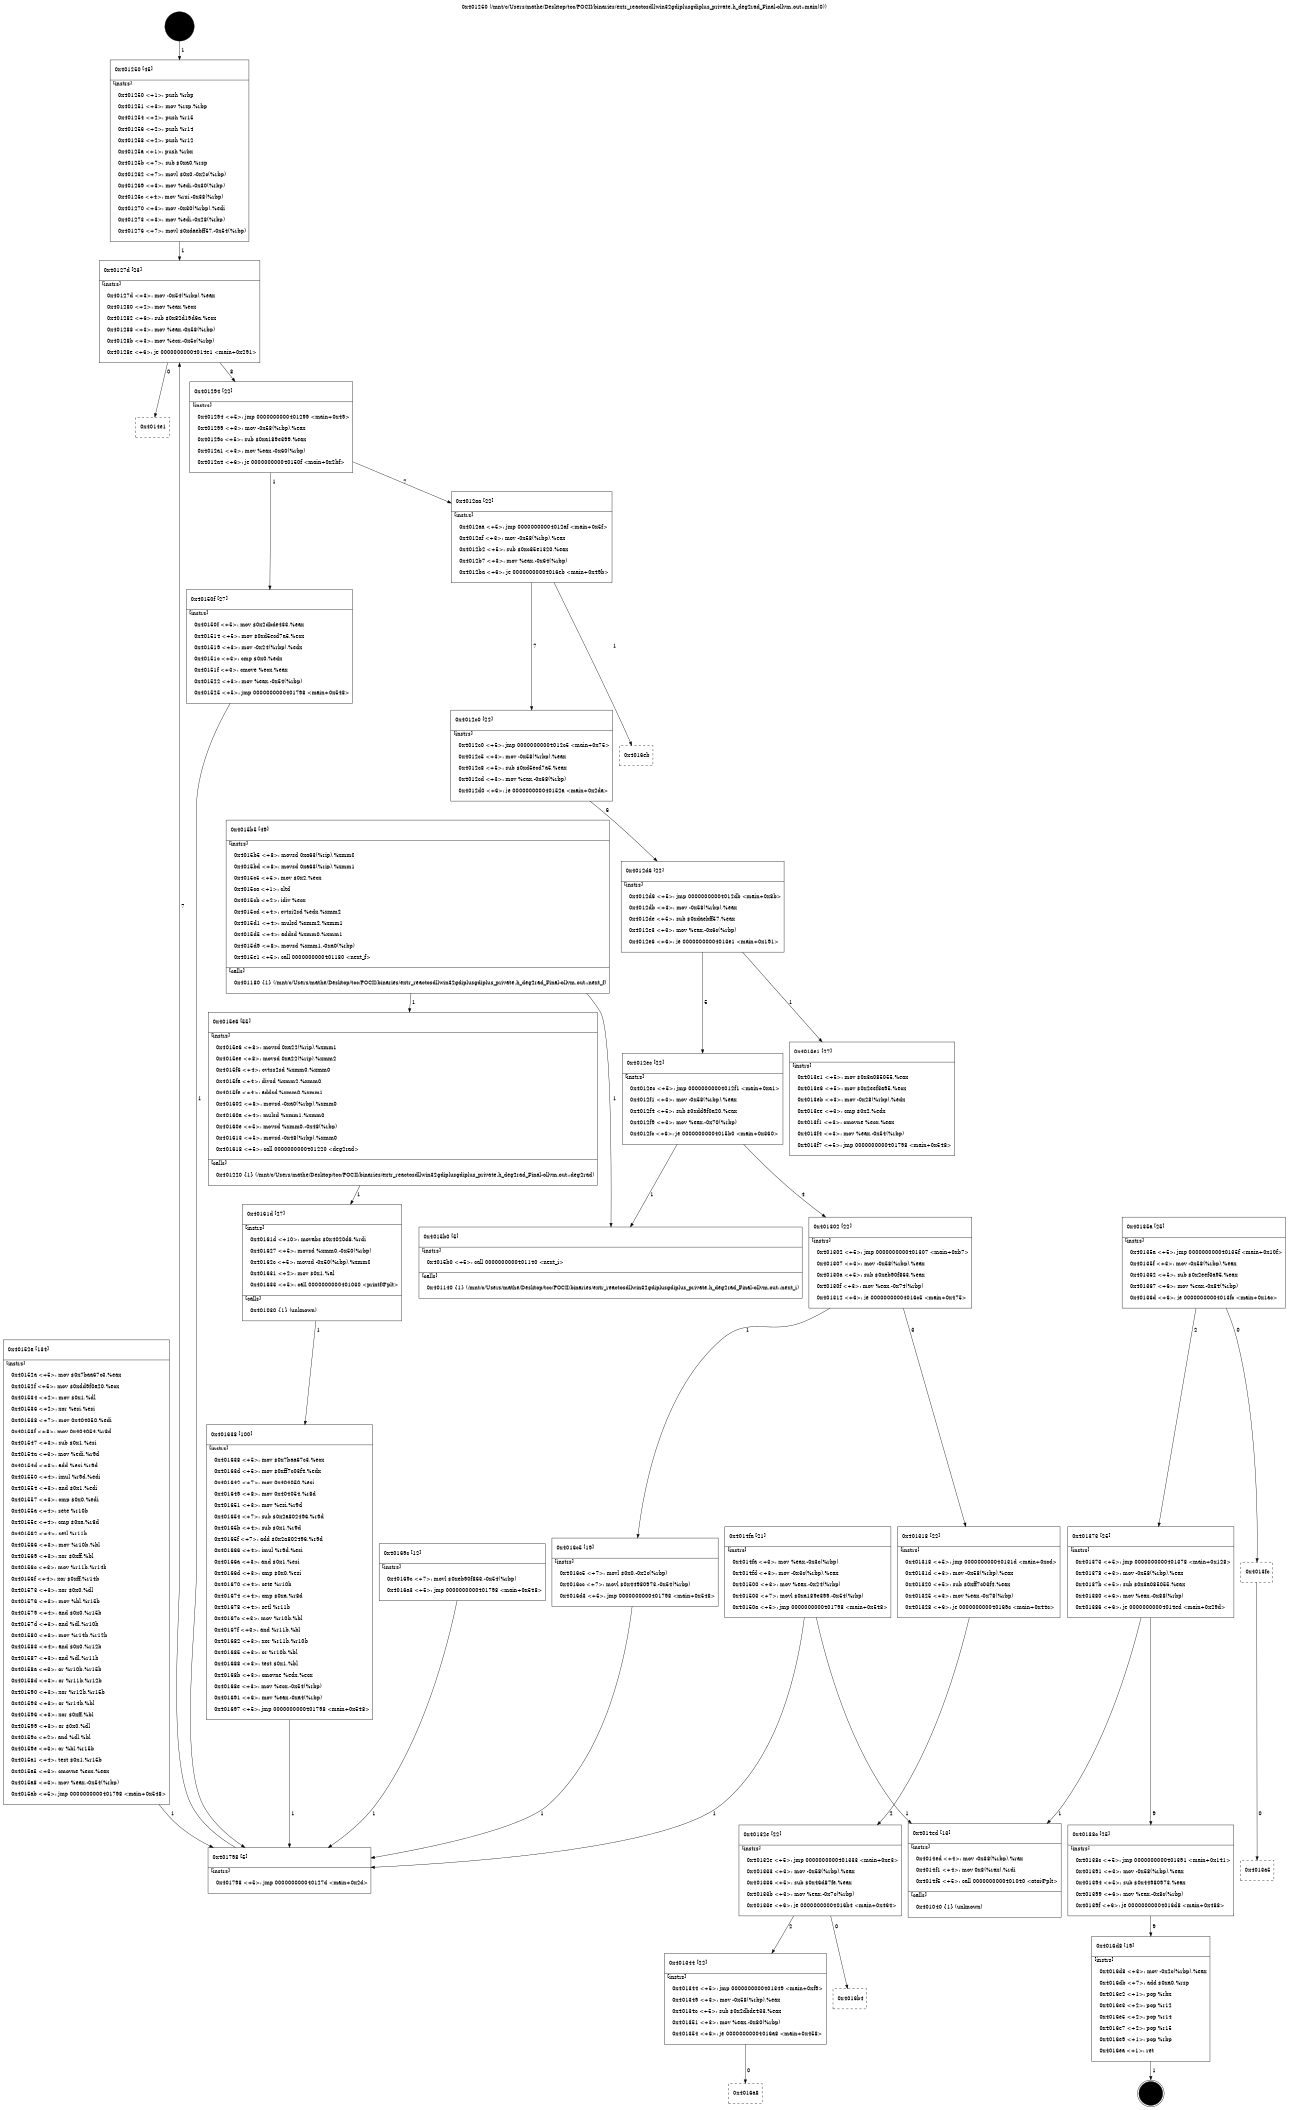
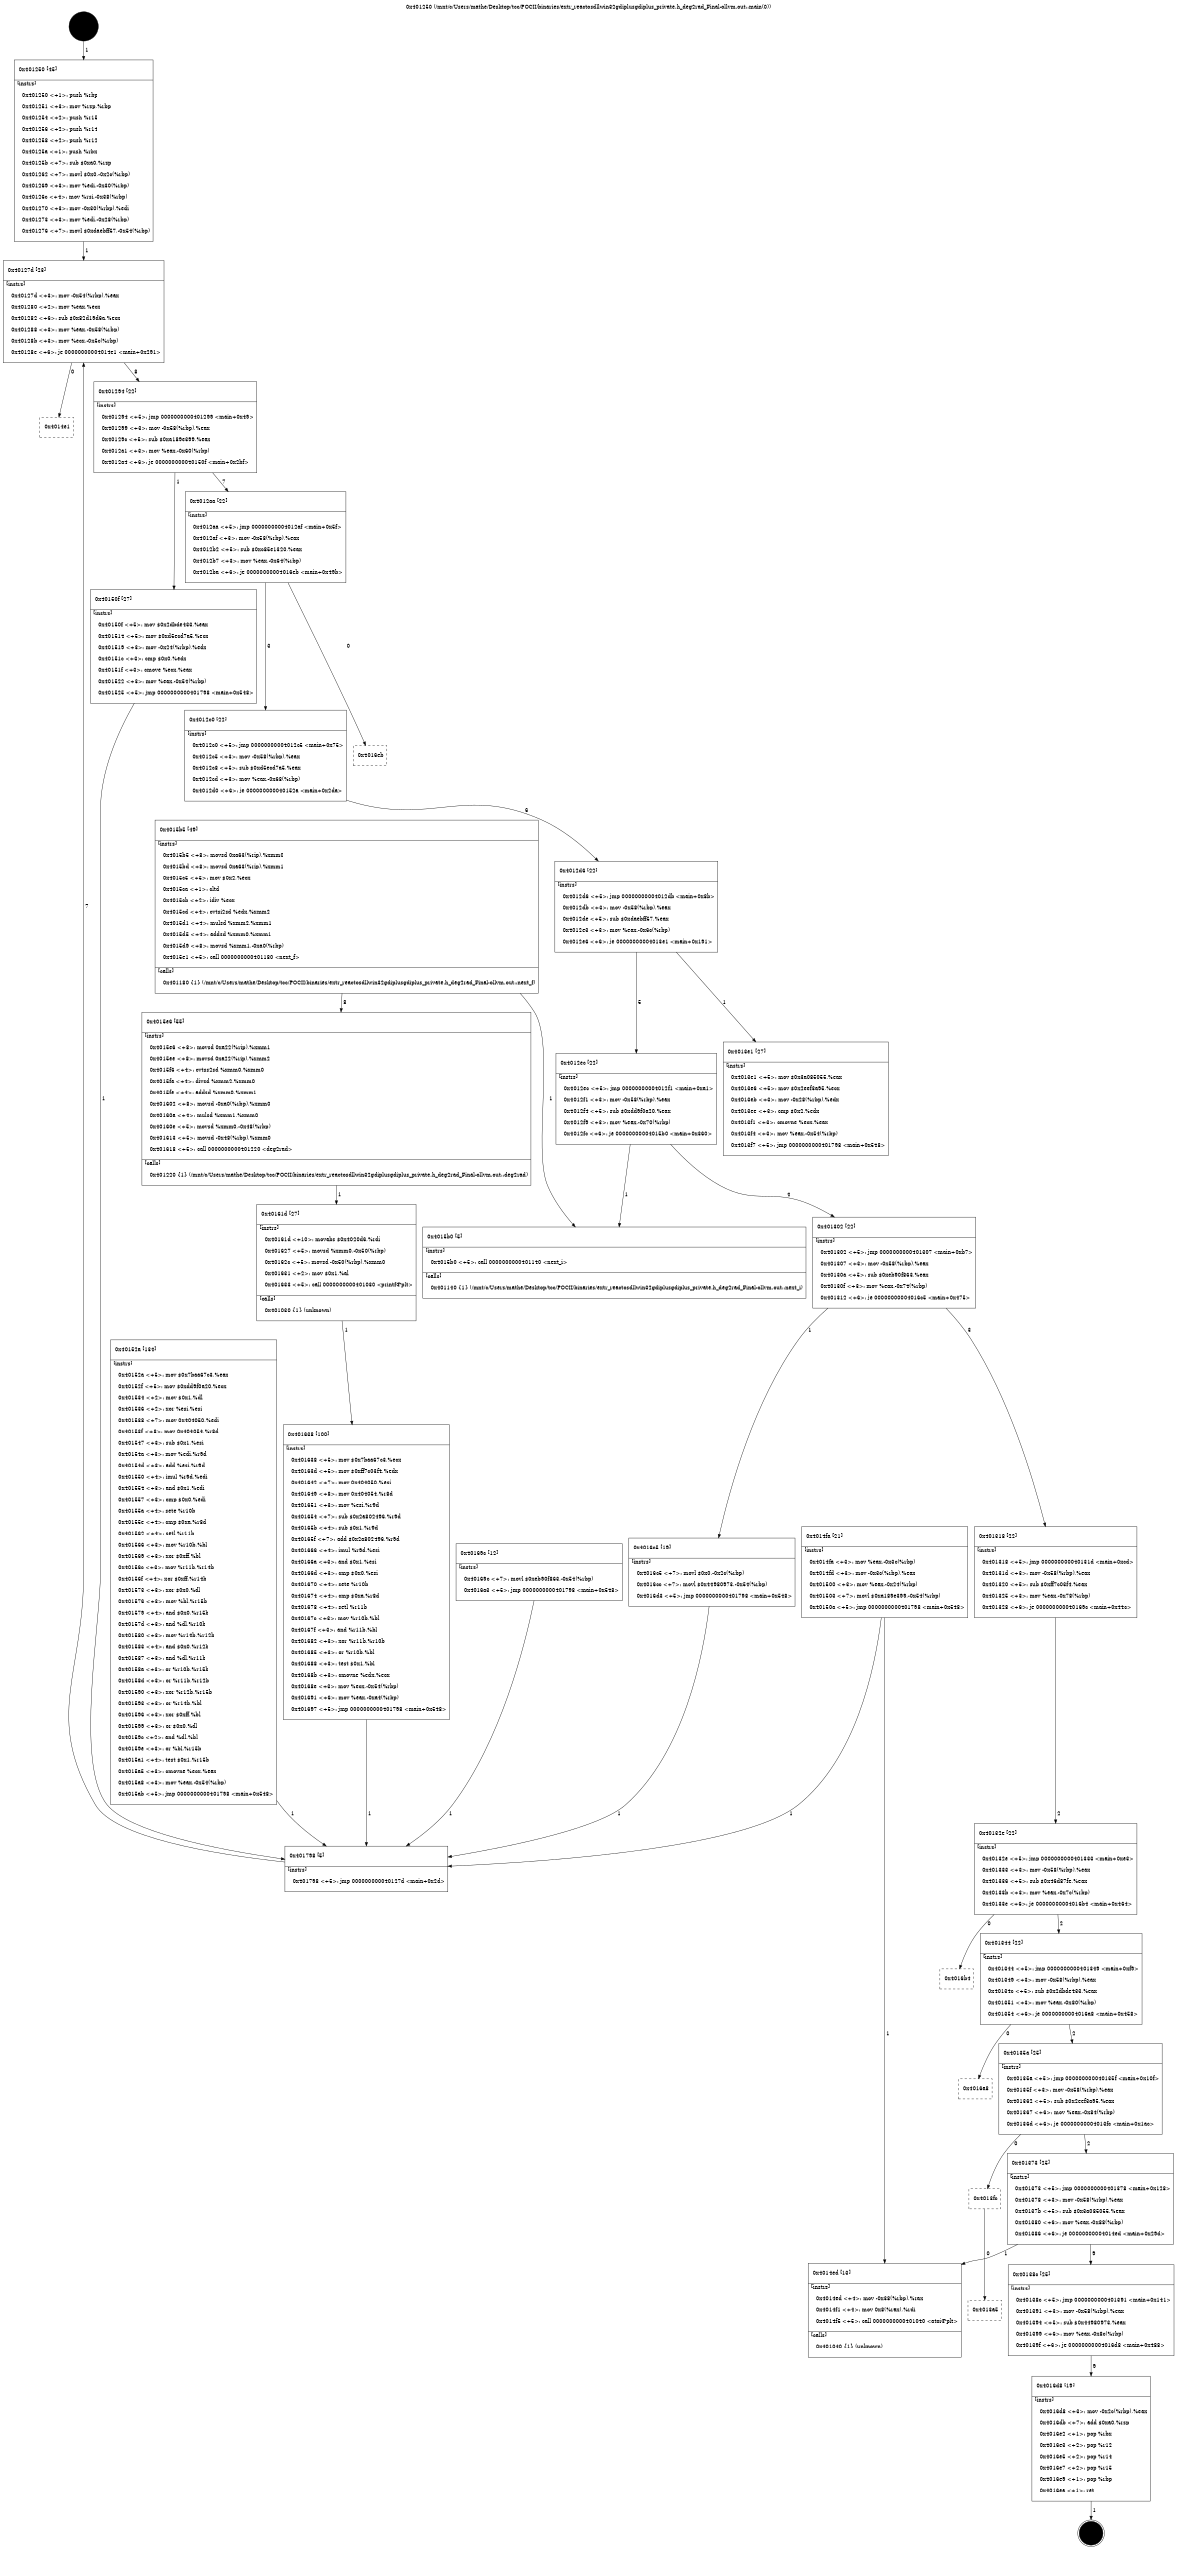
(534, 646) -> (268, 646)
(614, 646) -> (348, 646)
(413, 1003) -> (344, 1003)
none -> (1070, 2032)
